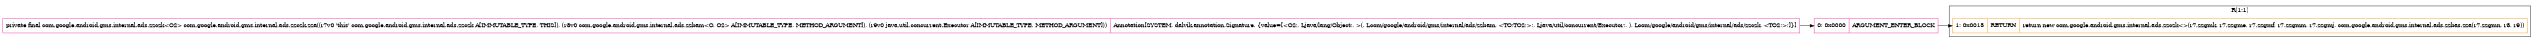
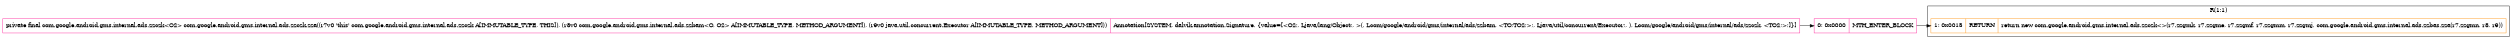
(1894, 26) -> (1883, 26)
